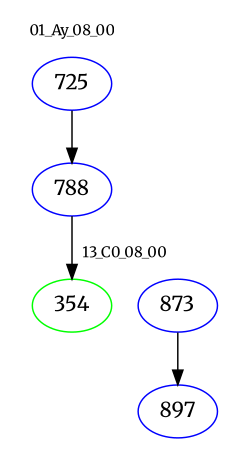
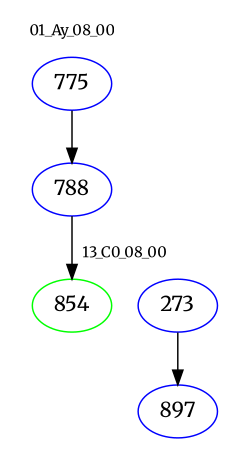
(72, 84) -> (72, 84)
(72, 306) -> (72, 306)
(178, 306) -> (178, 306)
